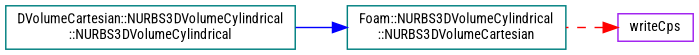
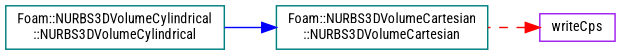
(151, 27) -> (115, 27)
(457, 27) -> (382, 27)
